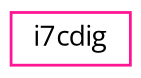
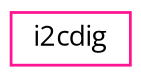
(71, 39) -> (71, 39)
